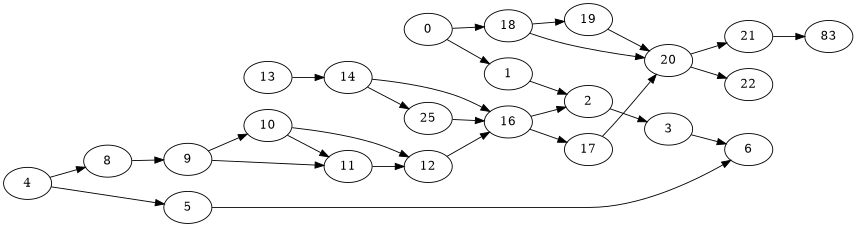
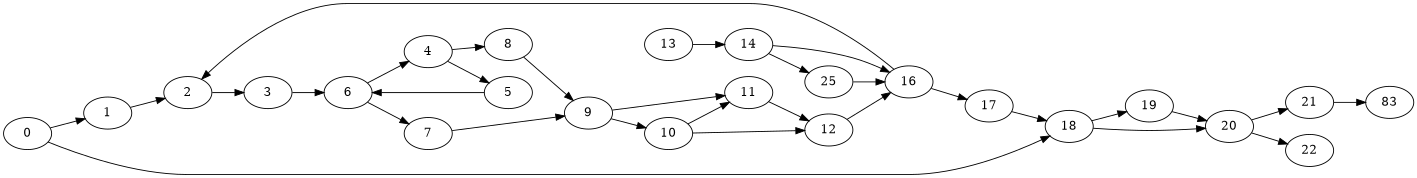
none -> (384, 74)
(628, 108) -> (1025, 115)
none -> (428, 134)
